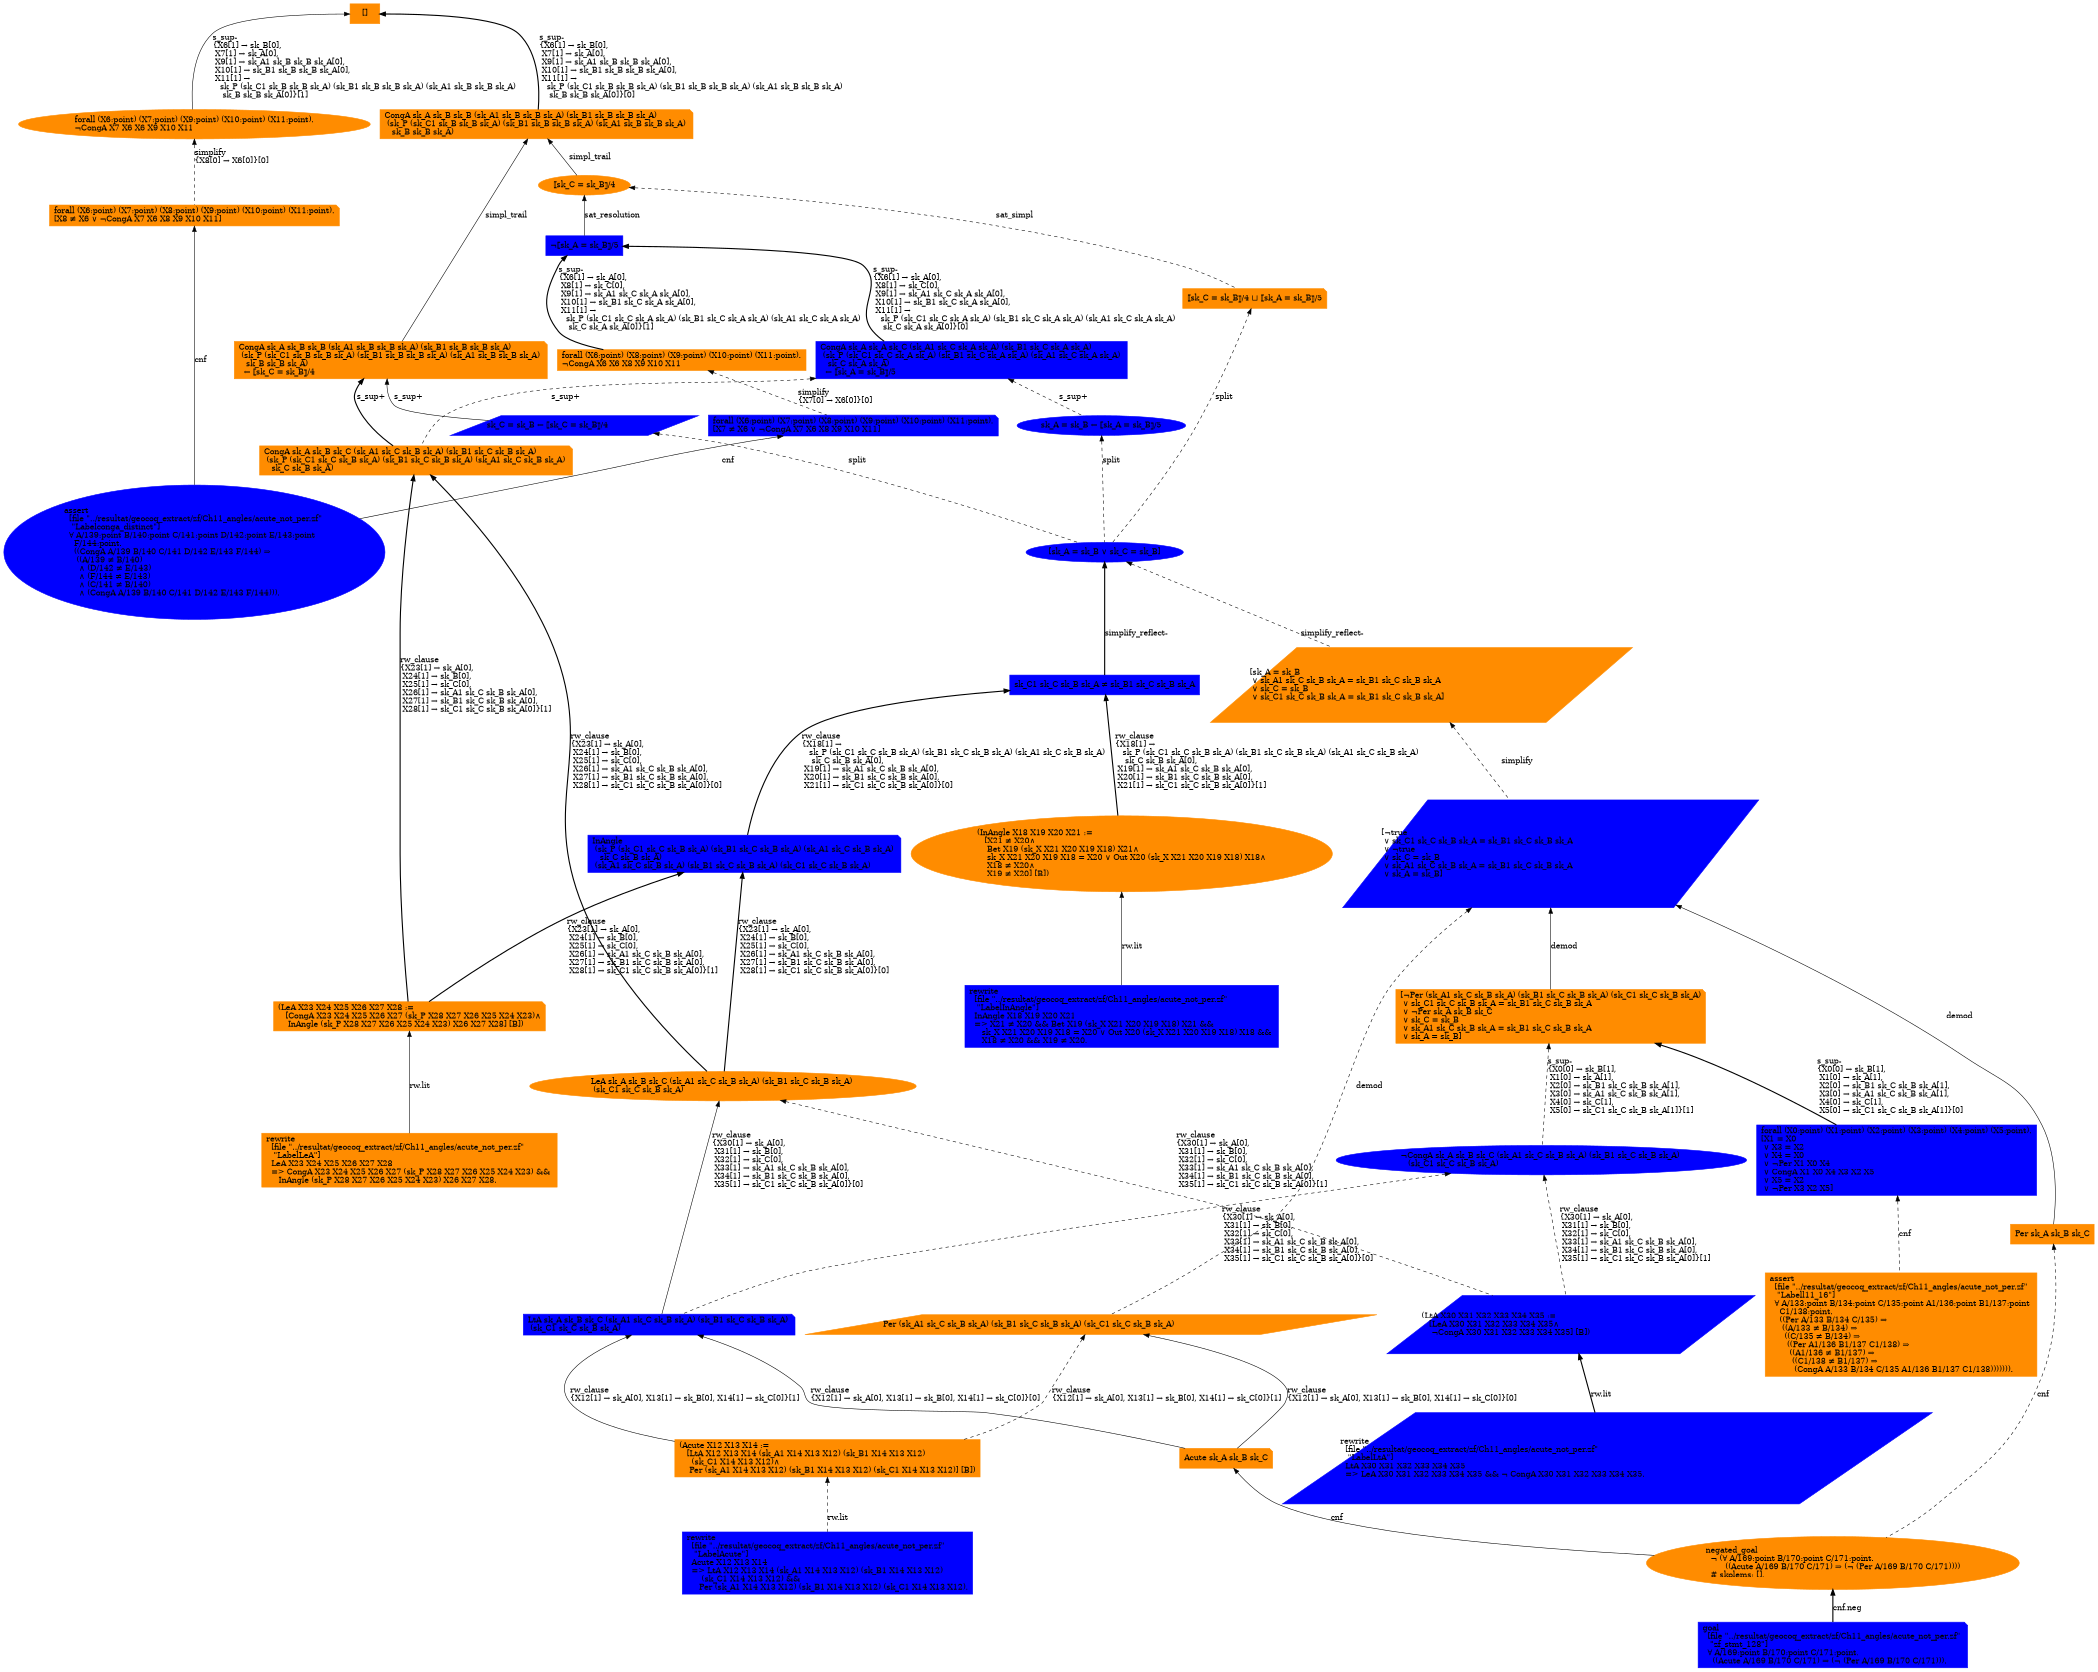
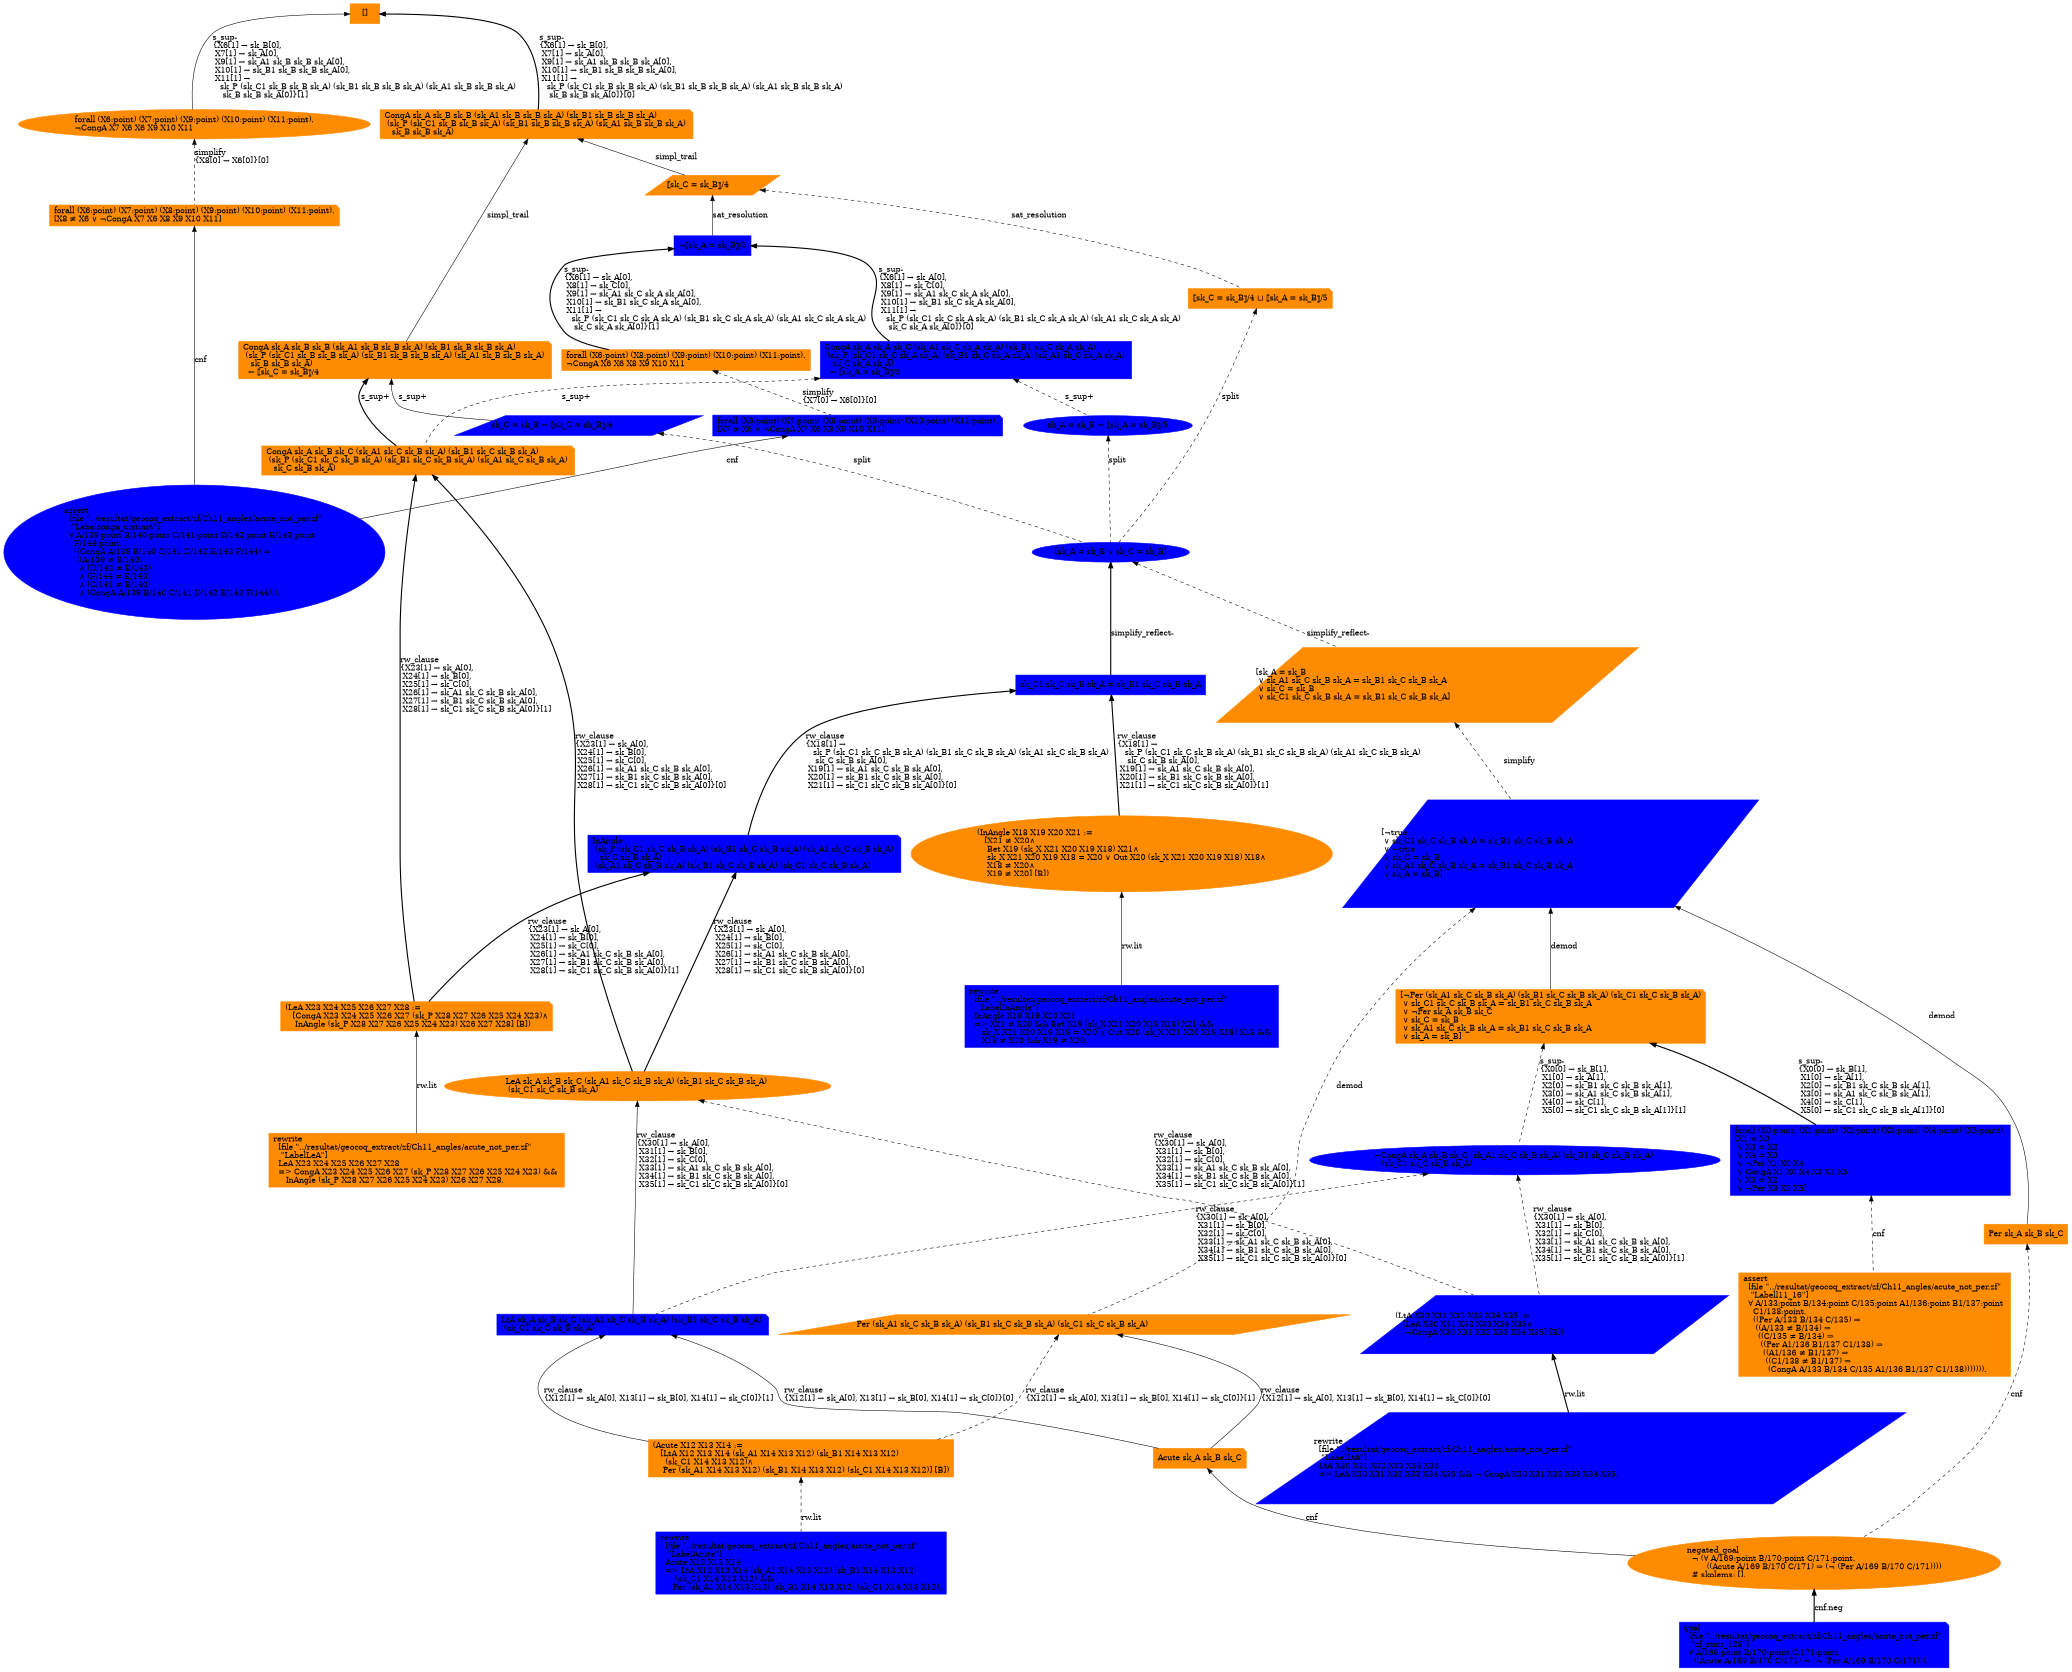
(584, 185) -> (713, 185)
(1014, 215) -> (1039, 215)
